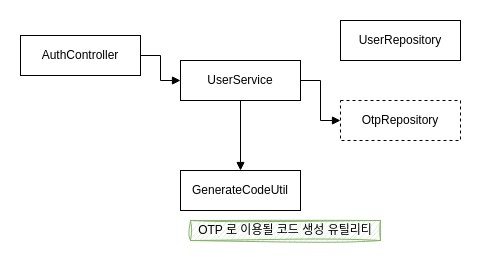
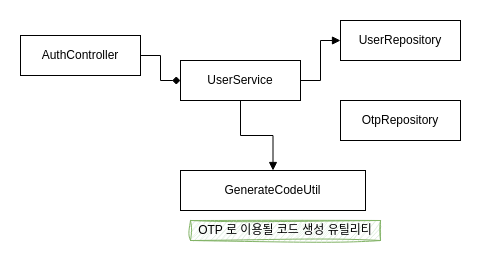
(171, 81) -> (171, 81)
(321, 105) -> (321, 57)
(401, 121) -> (401, 121)
(241, 191) -> (273, 191)
